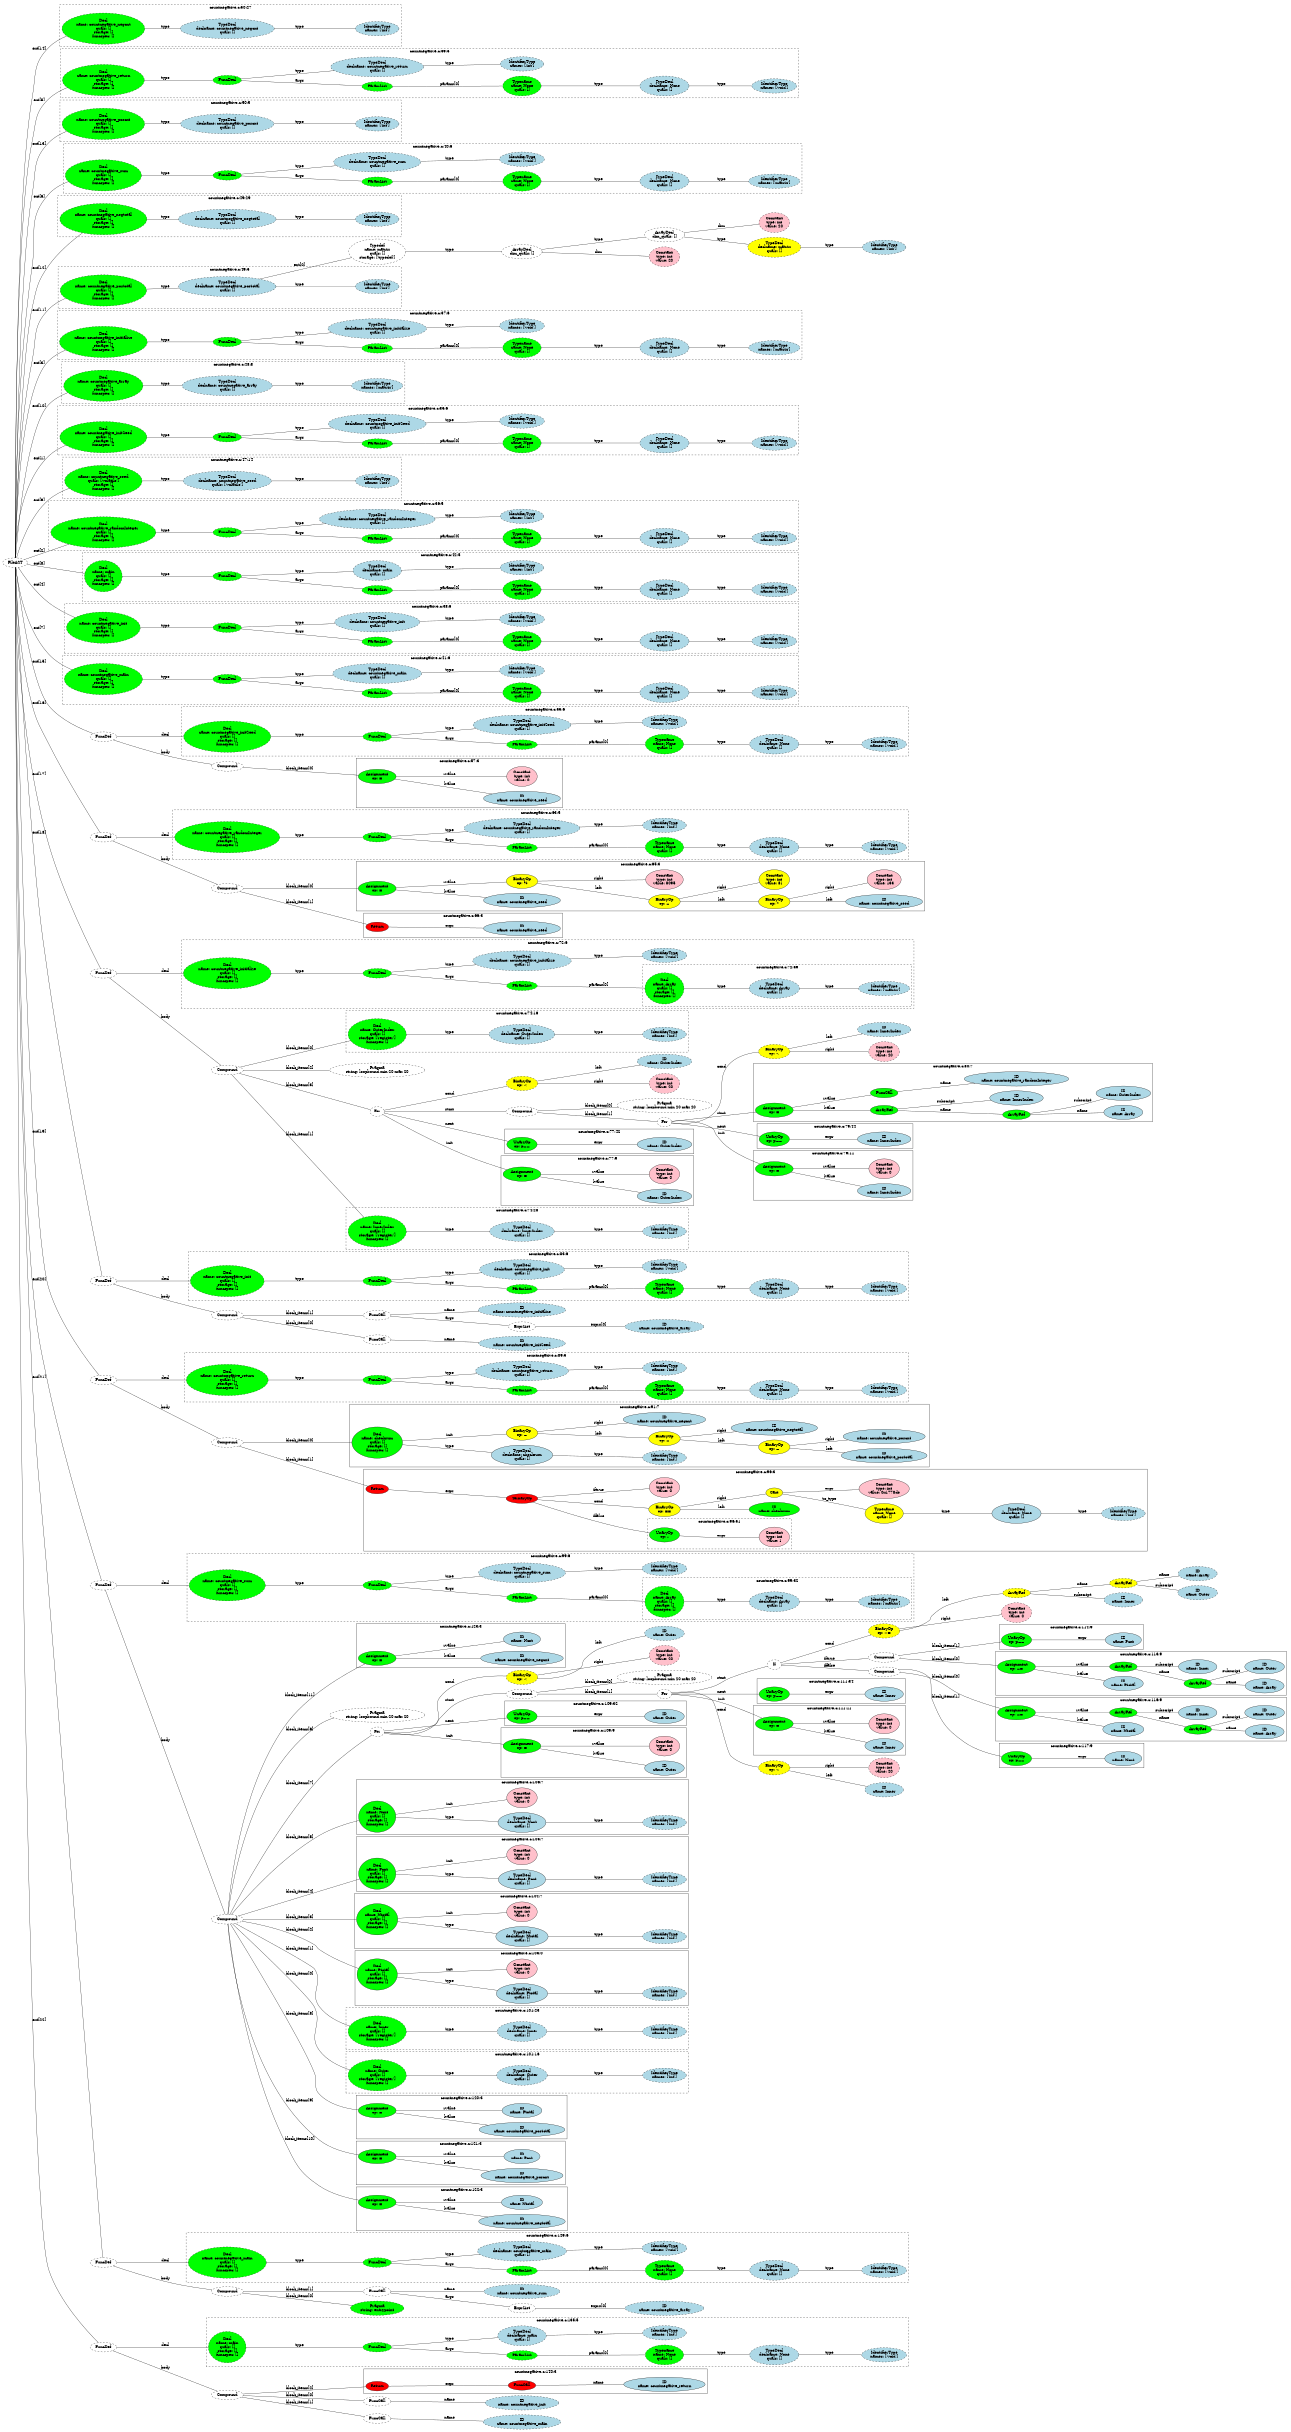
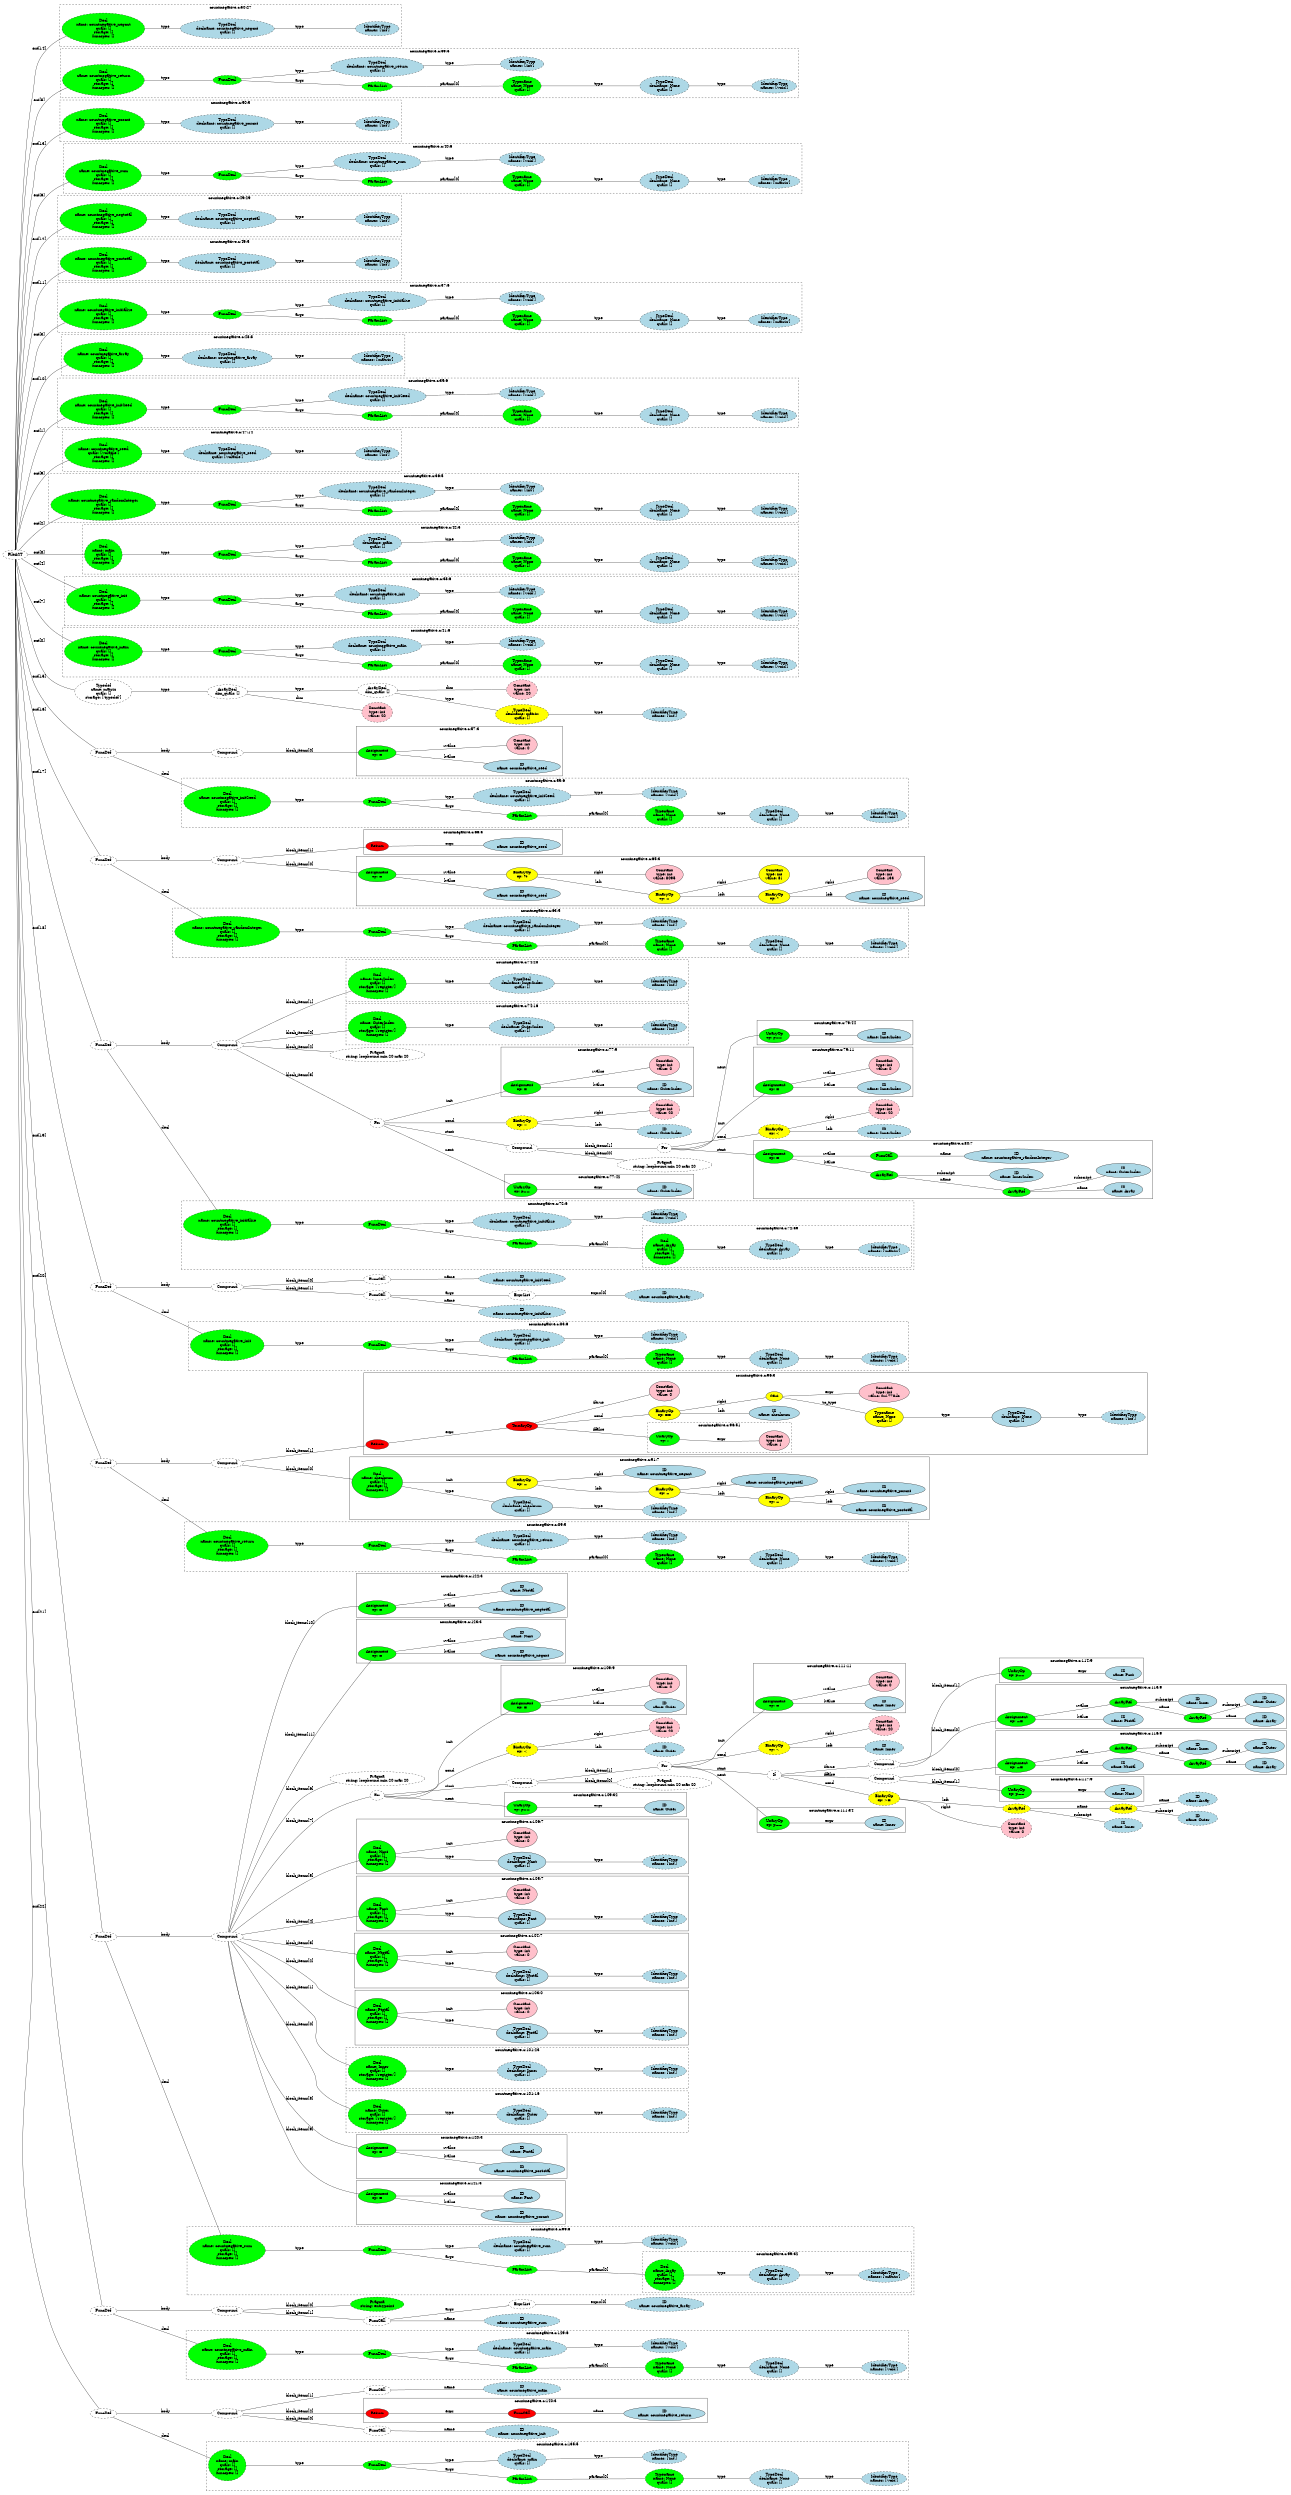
(306, 268) -> (30, 635)
(774, 1509) -> (774, 1413)
